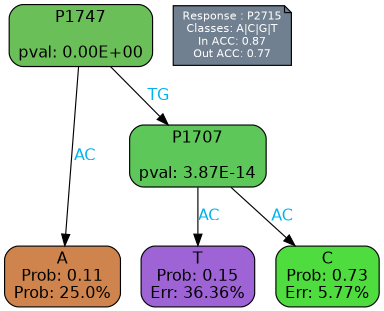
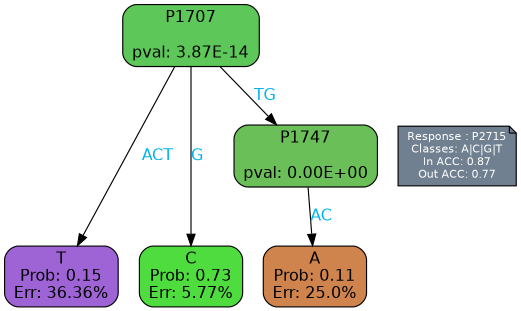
(135, 92) -> (244, 92)
(209, 216) -> (158, 156)
(282, 216) -> (197, 156)
(63, 276) -> (315, 276)
